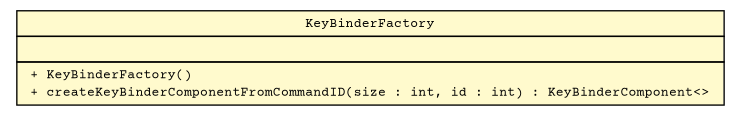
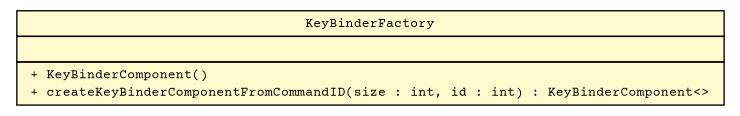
(112, 74) -> (120, 74)
